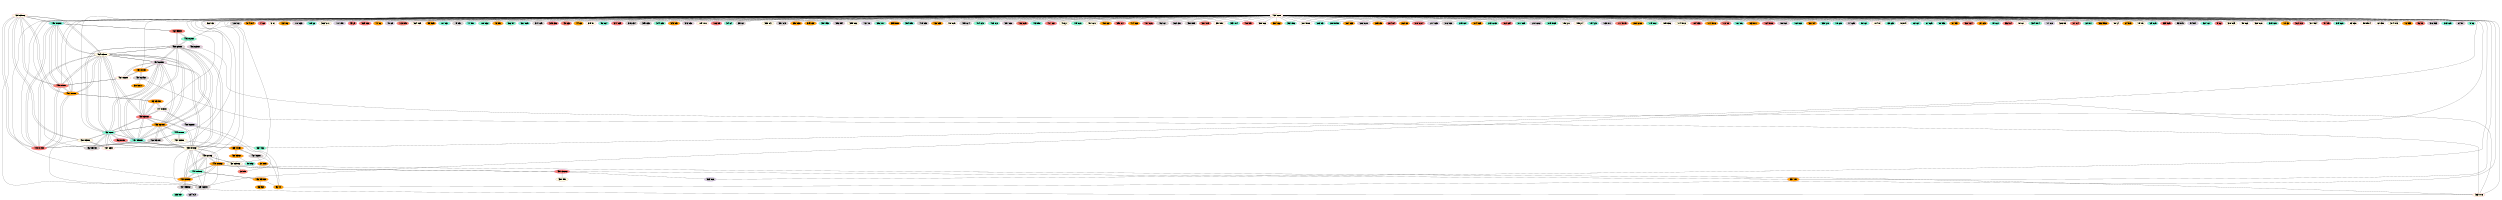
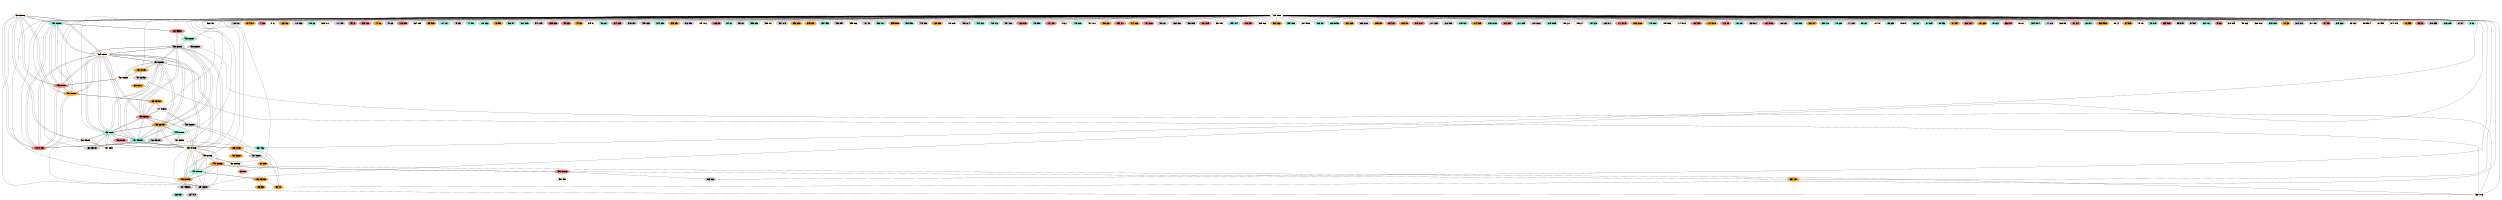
none -> (754, 23)
(1753, 23) -> (1753, 23)
(2299, 23) -> (2299, 23)
(250, 164) -> none
